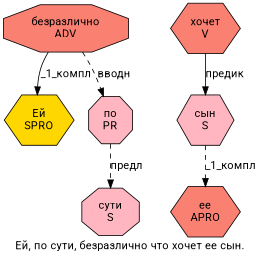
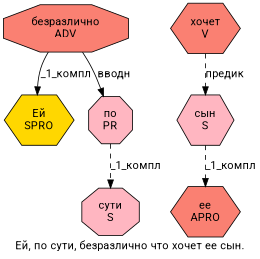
(93, 70) -> (93, 70)
(205, 70) -> (205, 70)
(127, 166) -> (136, 166)
